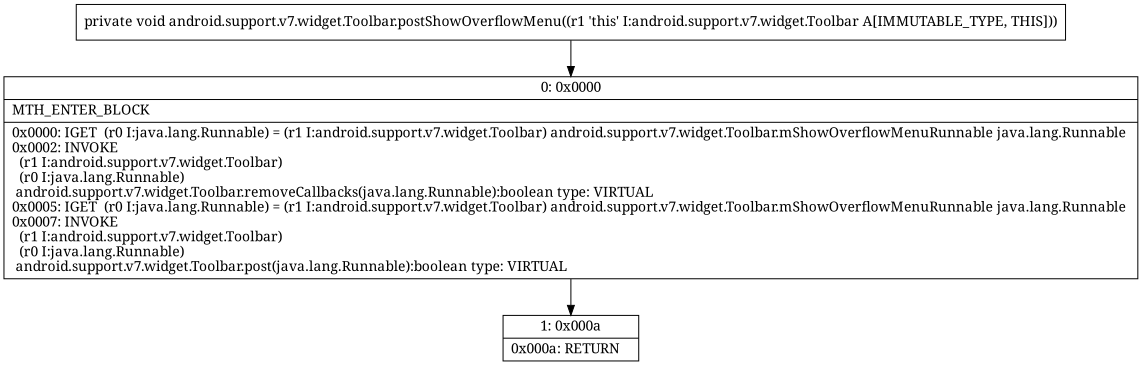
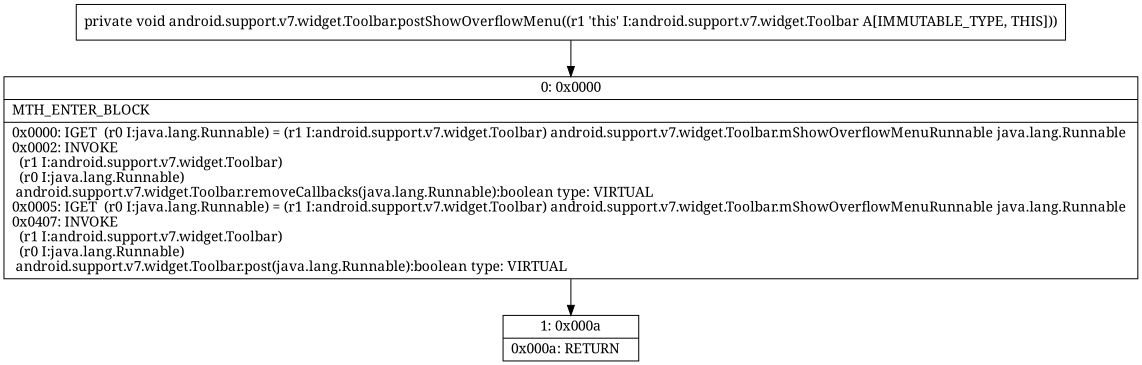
(69, 222) -> (69, 222)
